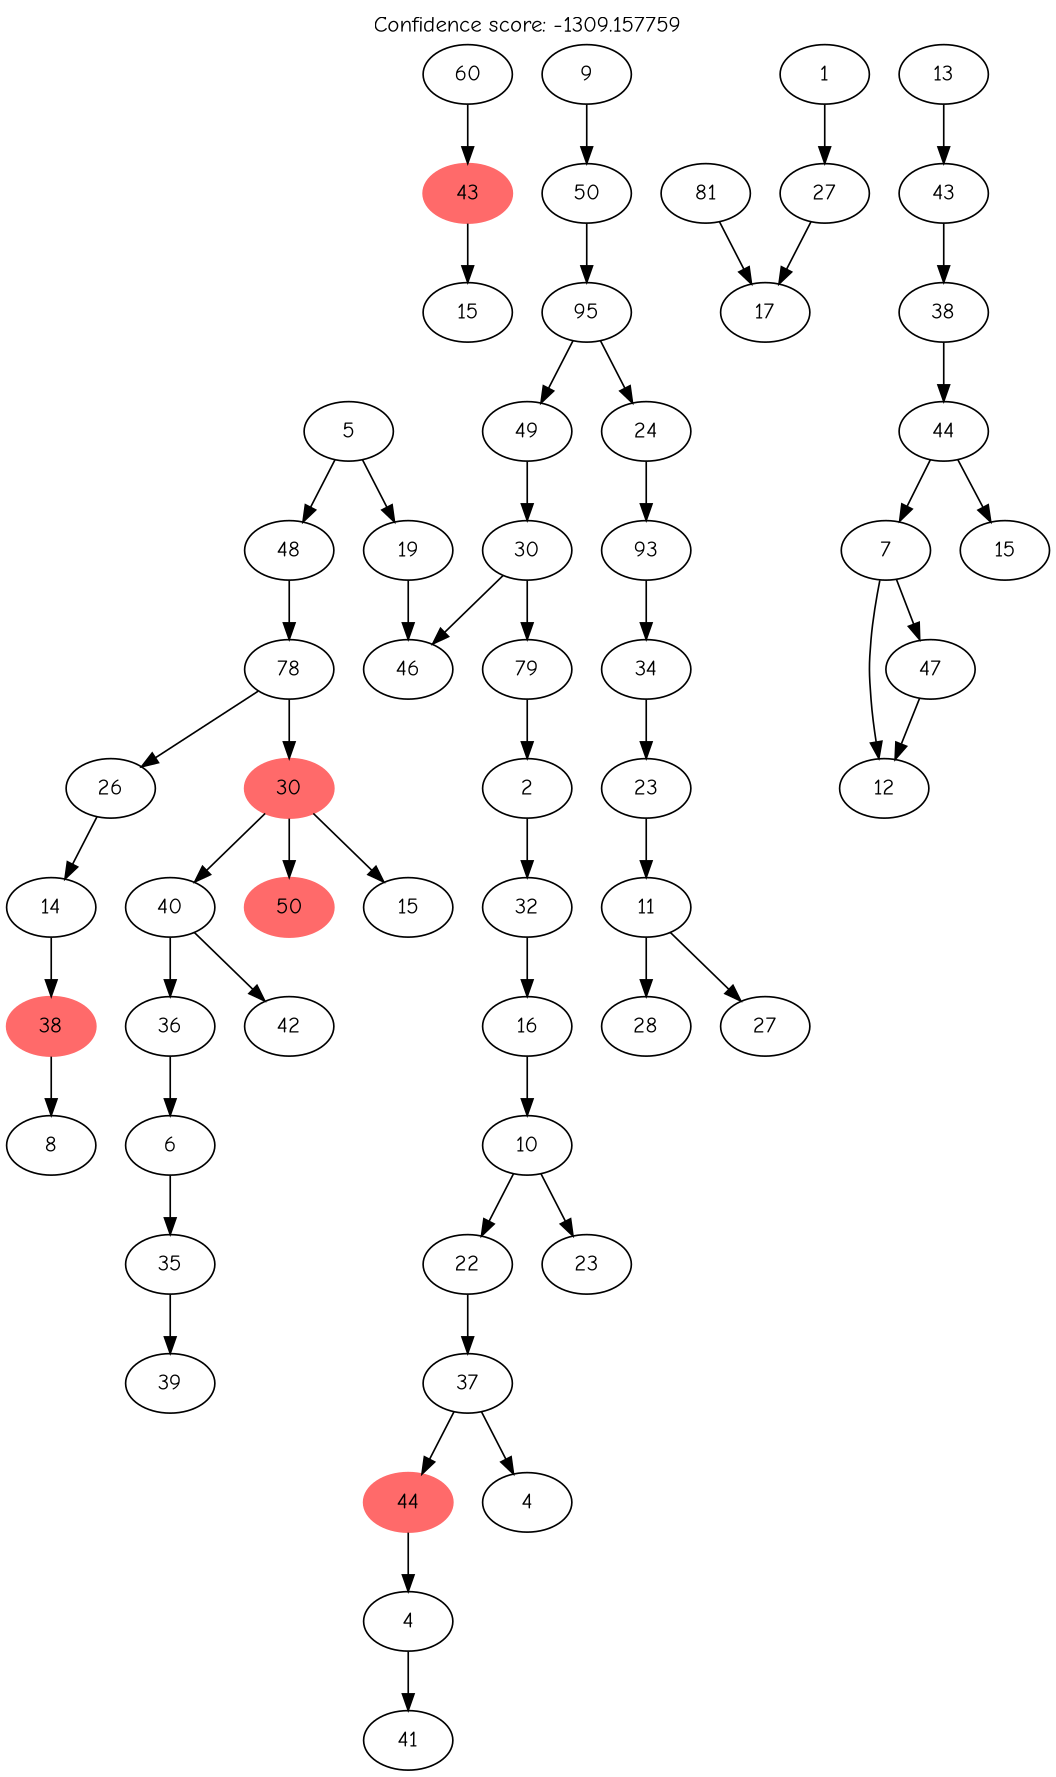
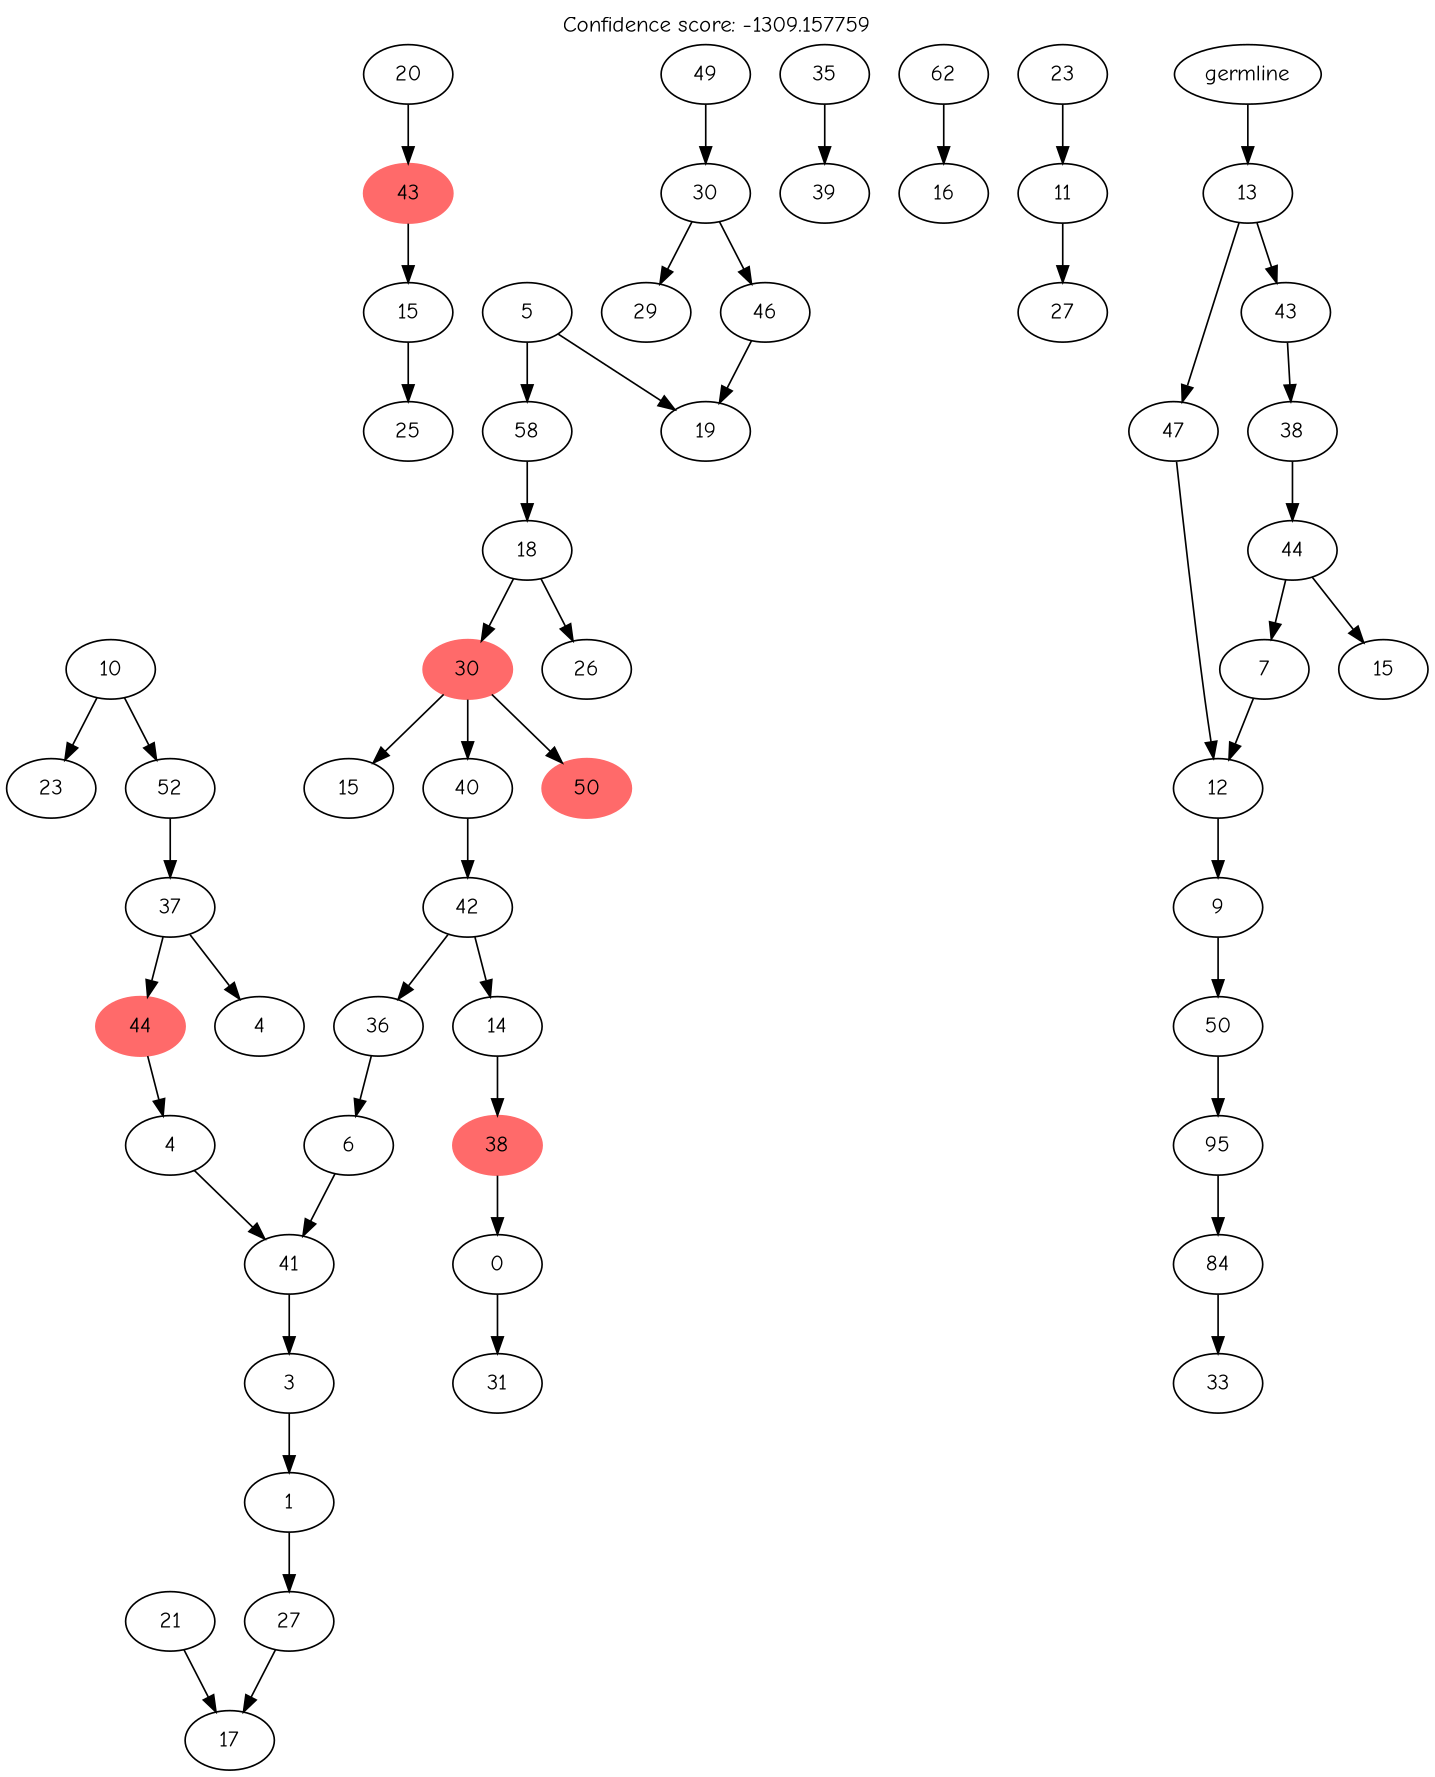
(468, 74) -> (408, 74)
none -> (1248, 74)
(706, 193) -> (170, 1621)
(561, 364) -> none
none -> (408, 431)
(646, 431) -> (1218, 1264)
(289, 550) -> (527, 431)
(646, 550) -> (1218, 1383)
(408, 602) -> (739, 364)
(905, 602) -> (1213, 304)
(289, 669) -> (527, 550)
(527, 669) -> (646, 312)
(646, 669) -> none
(527, 788) -> none
(85, 840) -> (481, 959)
none -> (1218, 840)
(527, 907) -> (944, 74)
(170, 959) -> (428, 960)
(646, 1026) -> none
(527, 1078) -> none
(51, 1145) -> (497, 1264)
(170, 1197) -> (323, 1197)
(468, 1264) -> (170, 788)
none -> (289, 1383)
none -> (497, 1383)
